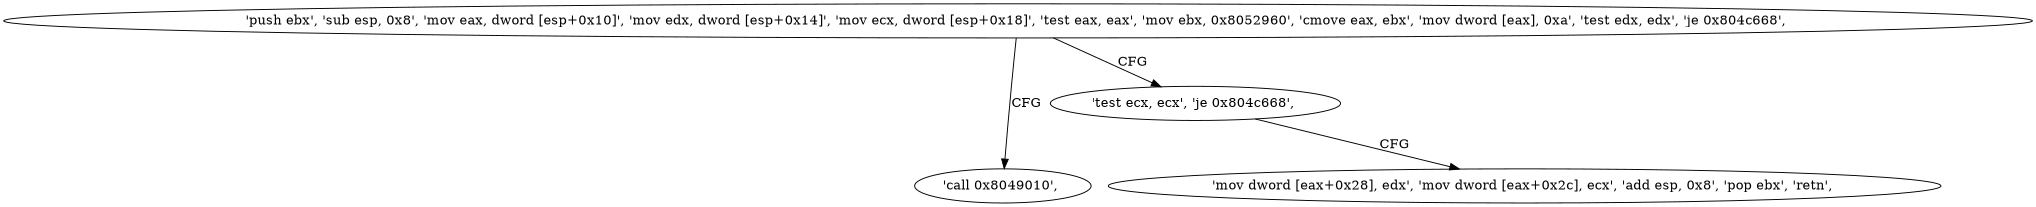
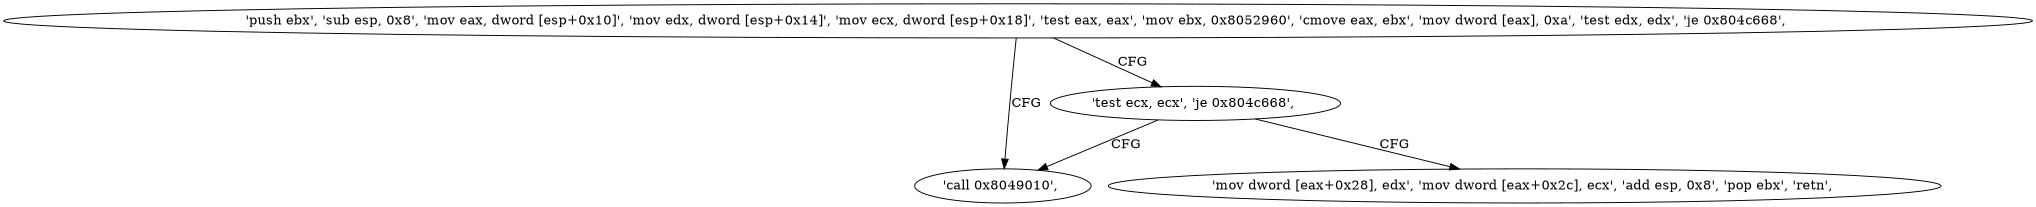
none -> (1102, 143)
